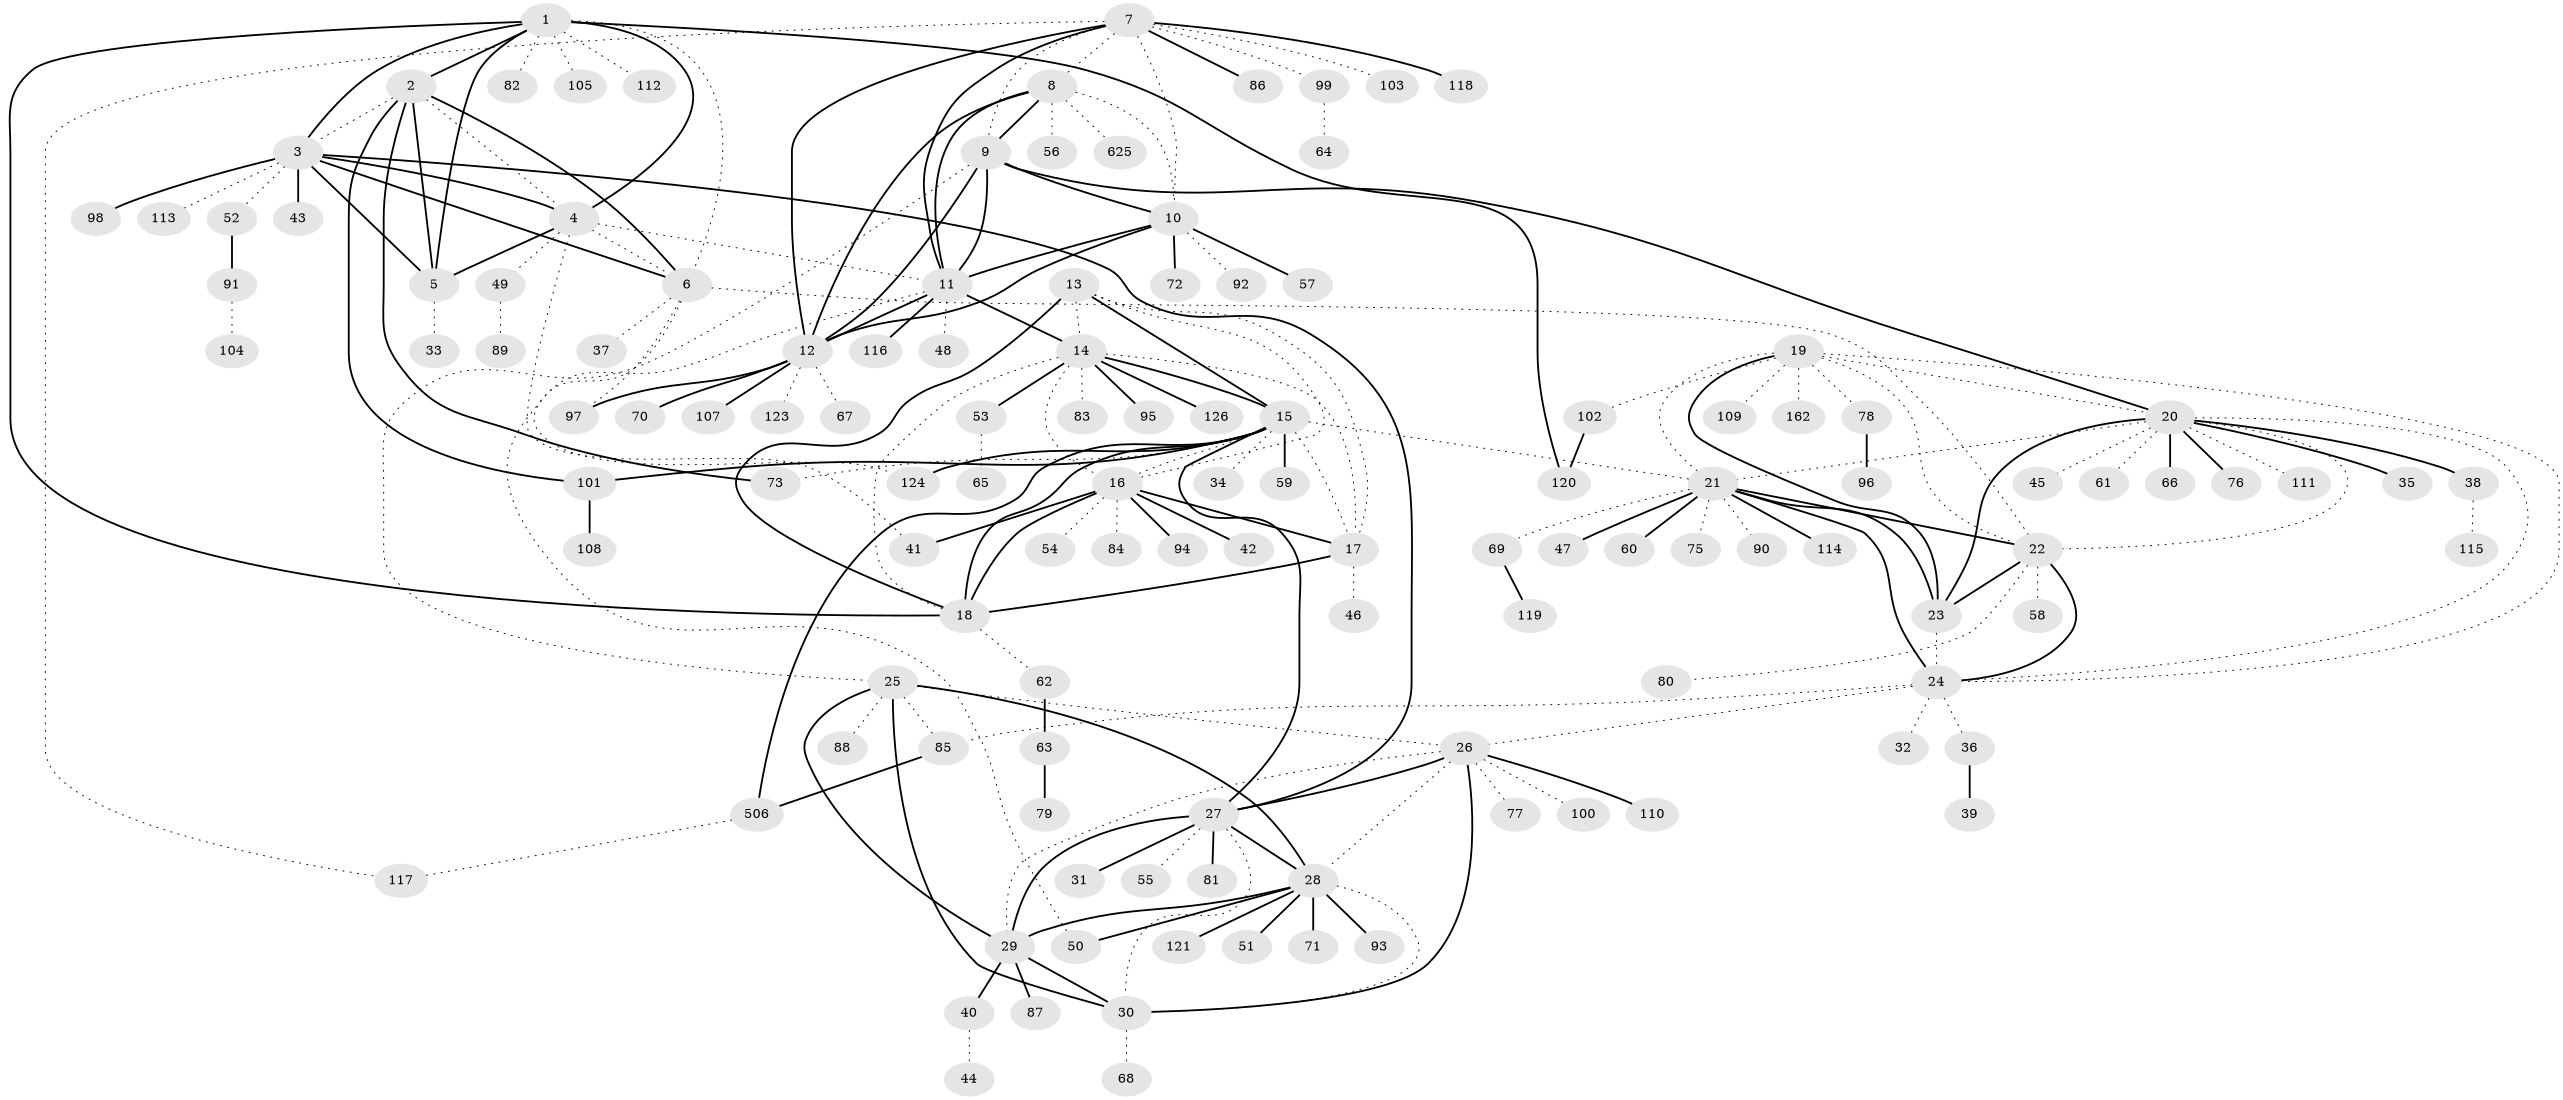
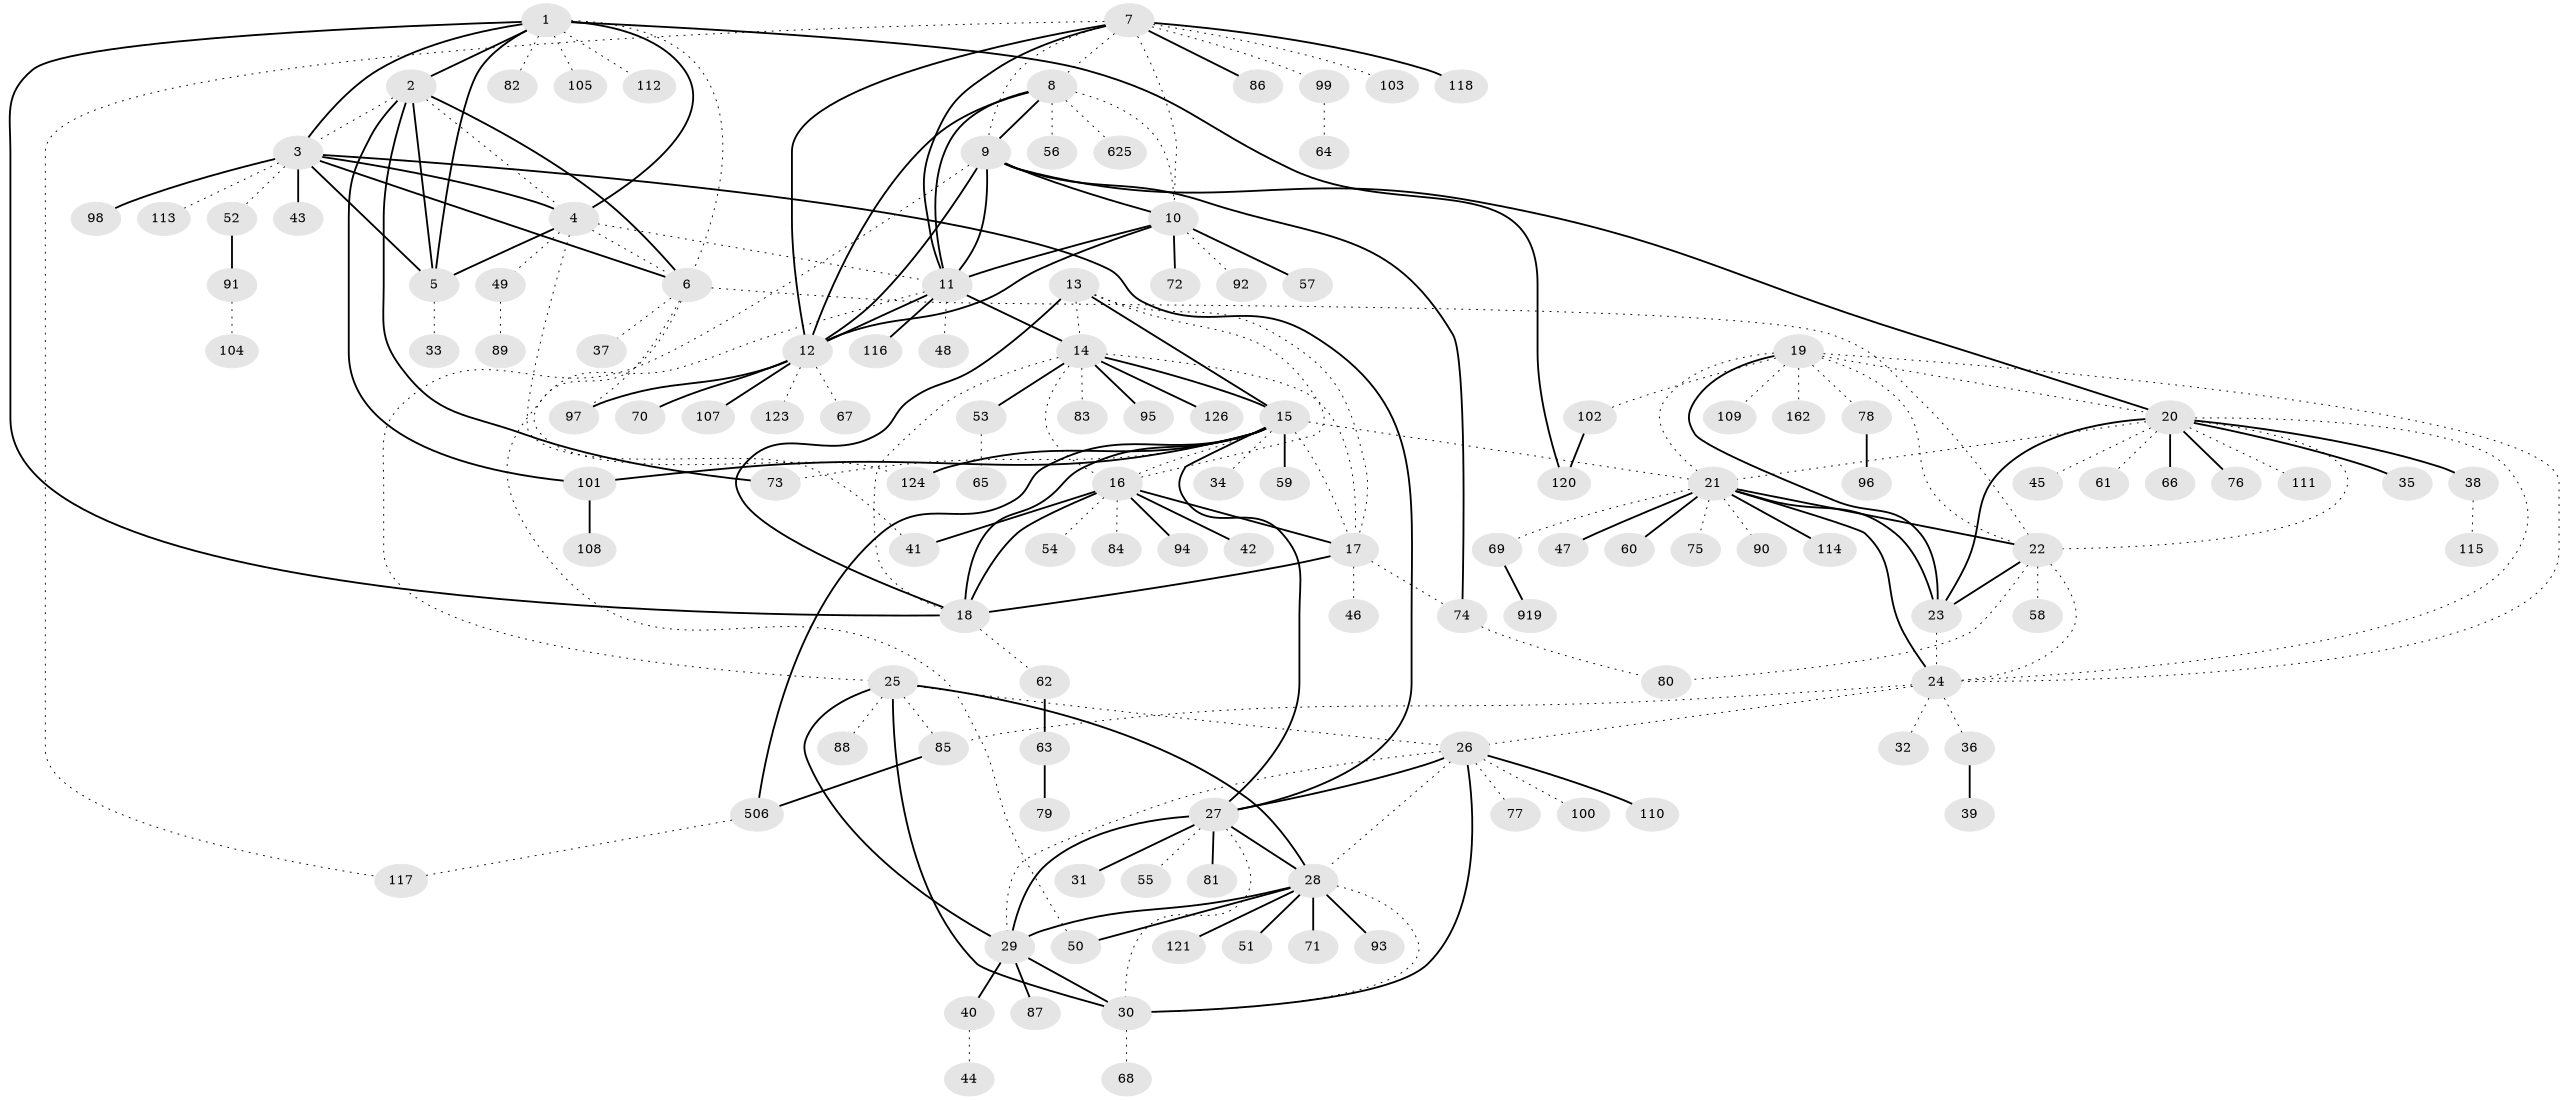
none -> (1462, 616)
(1530, 616) -> (1530, 616)
(2055, 649) -> (2055, 649)
